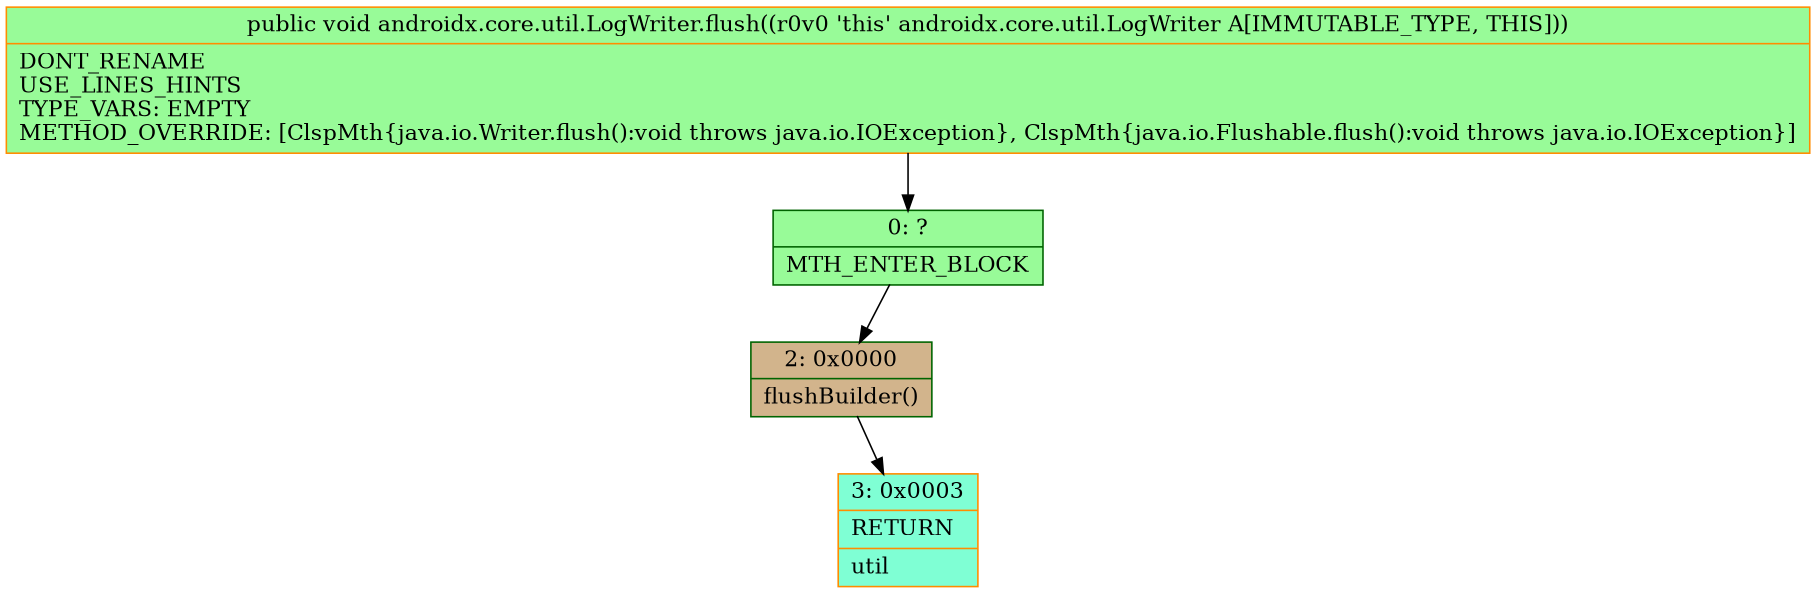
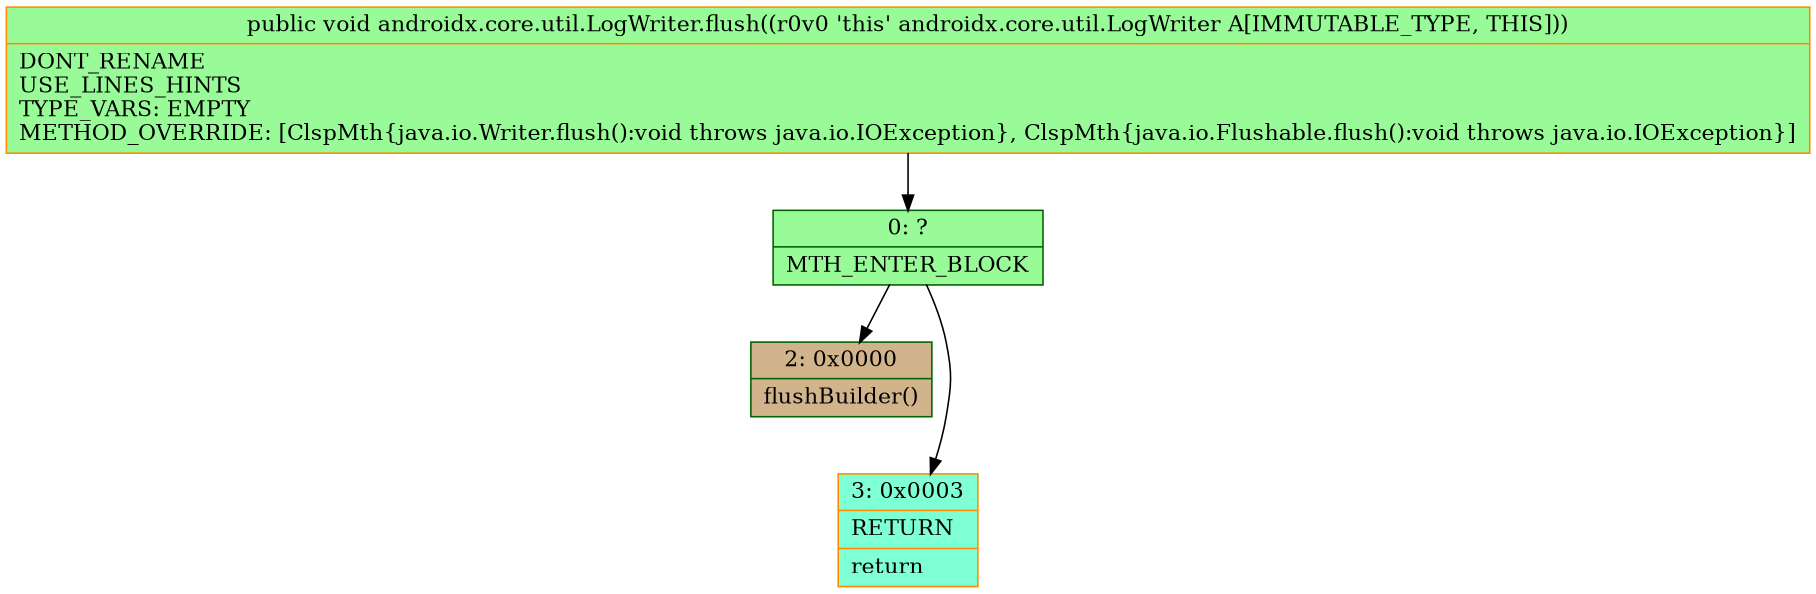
(867, 438) -> (950, 371)
(871, 567) -> (887, 567)
